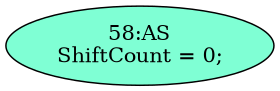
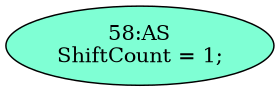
(140, 46) -> (140, 46)
